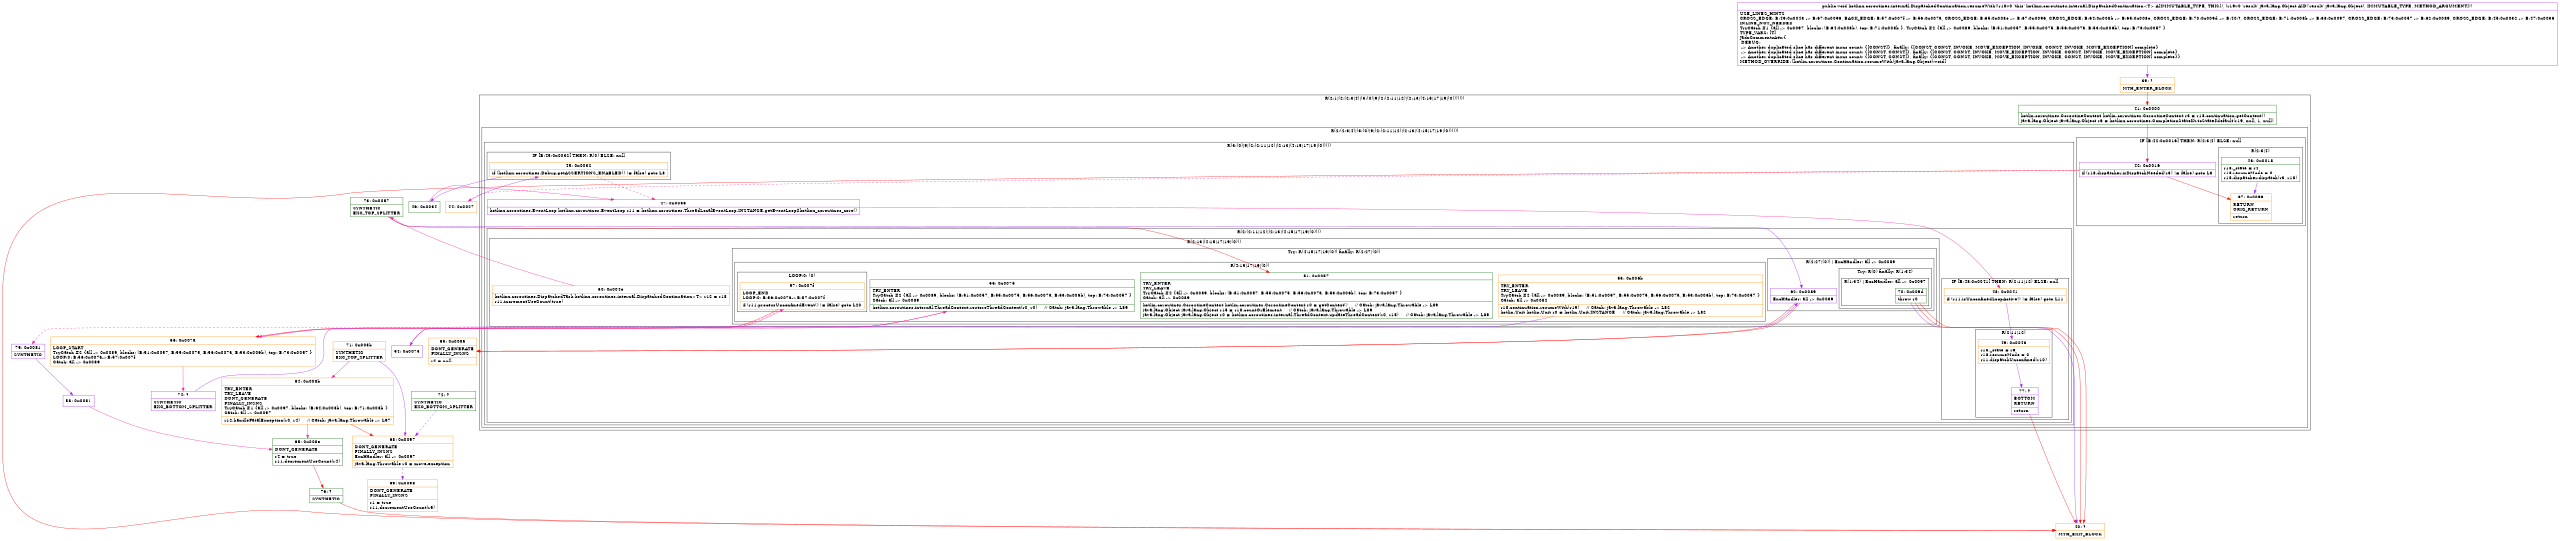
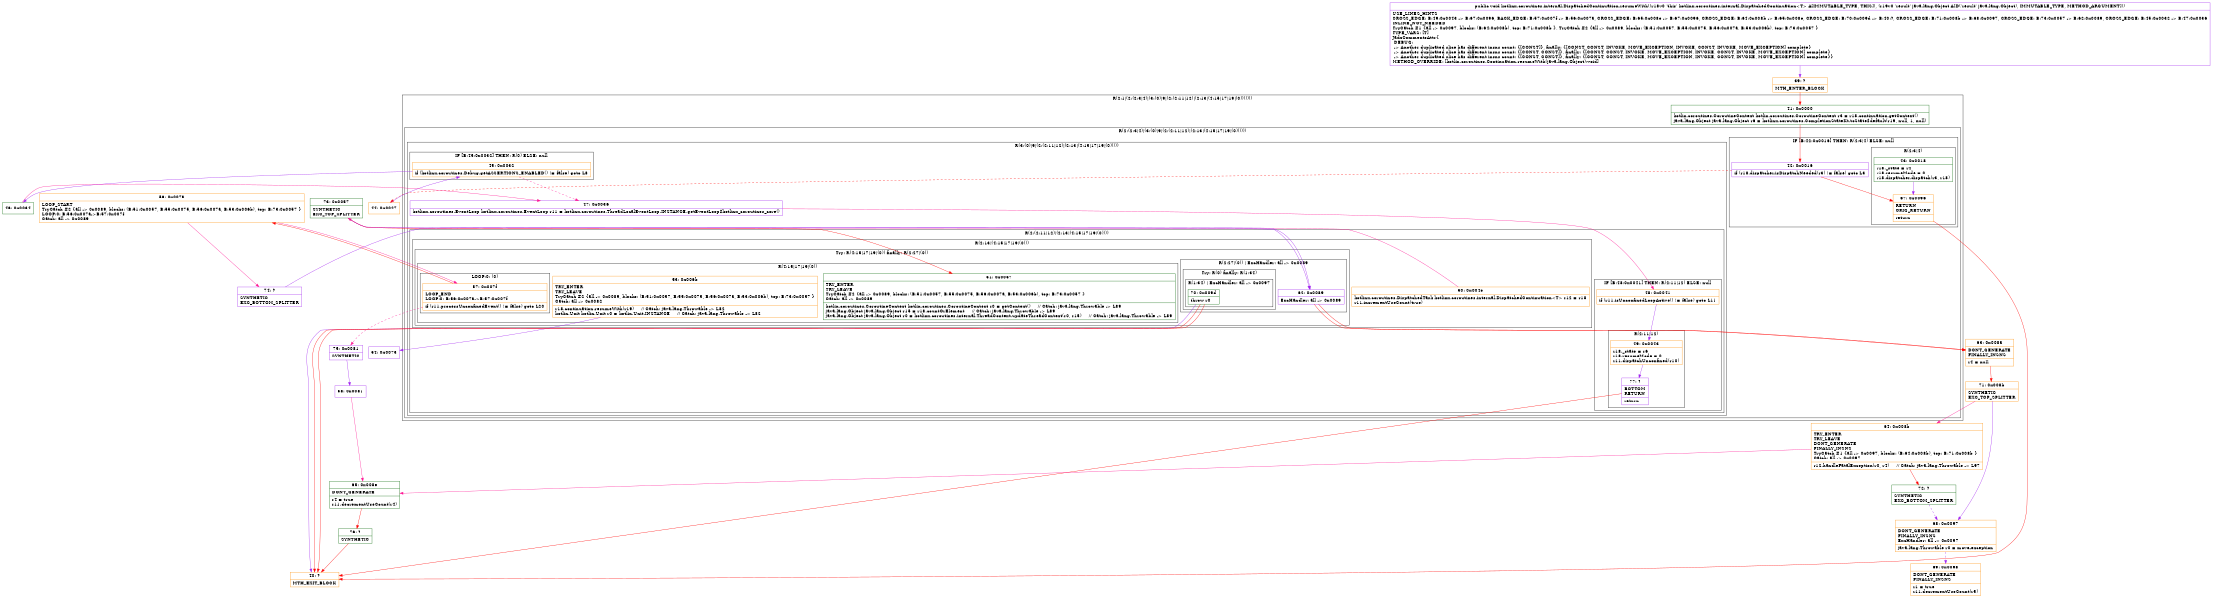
(872, 183) -> (1061, 178)
(1002, 296) -> none
(3, 354) -> (1360, 573)
none -> (1991, 372)
(361, 429) -> (1913, 476)
